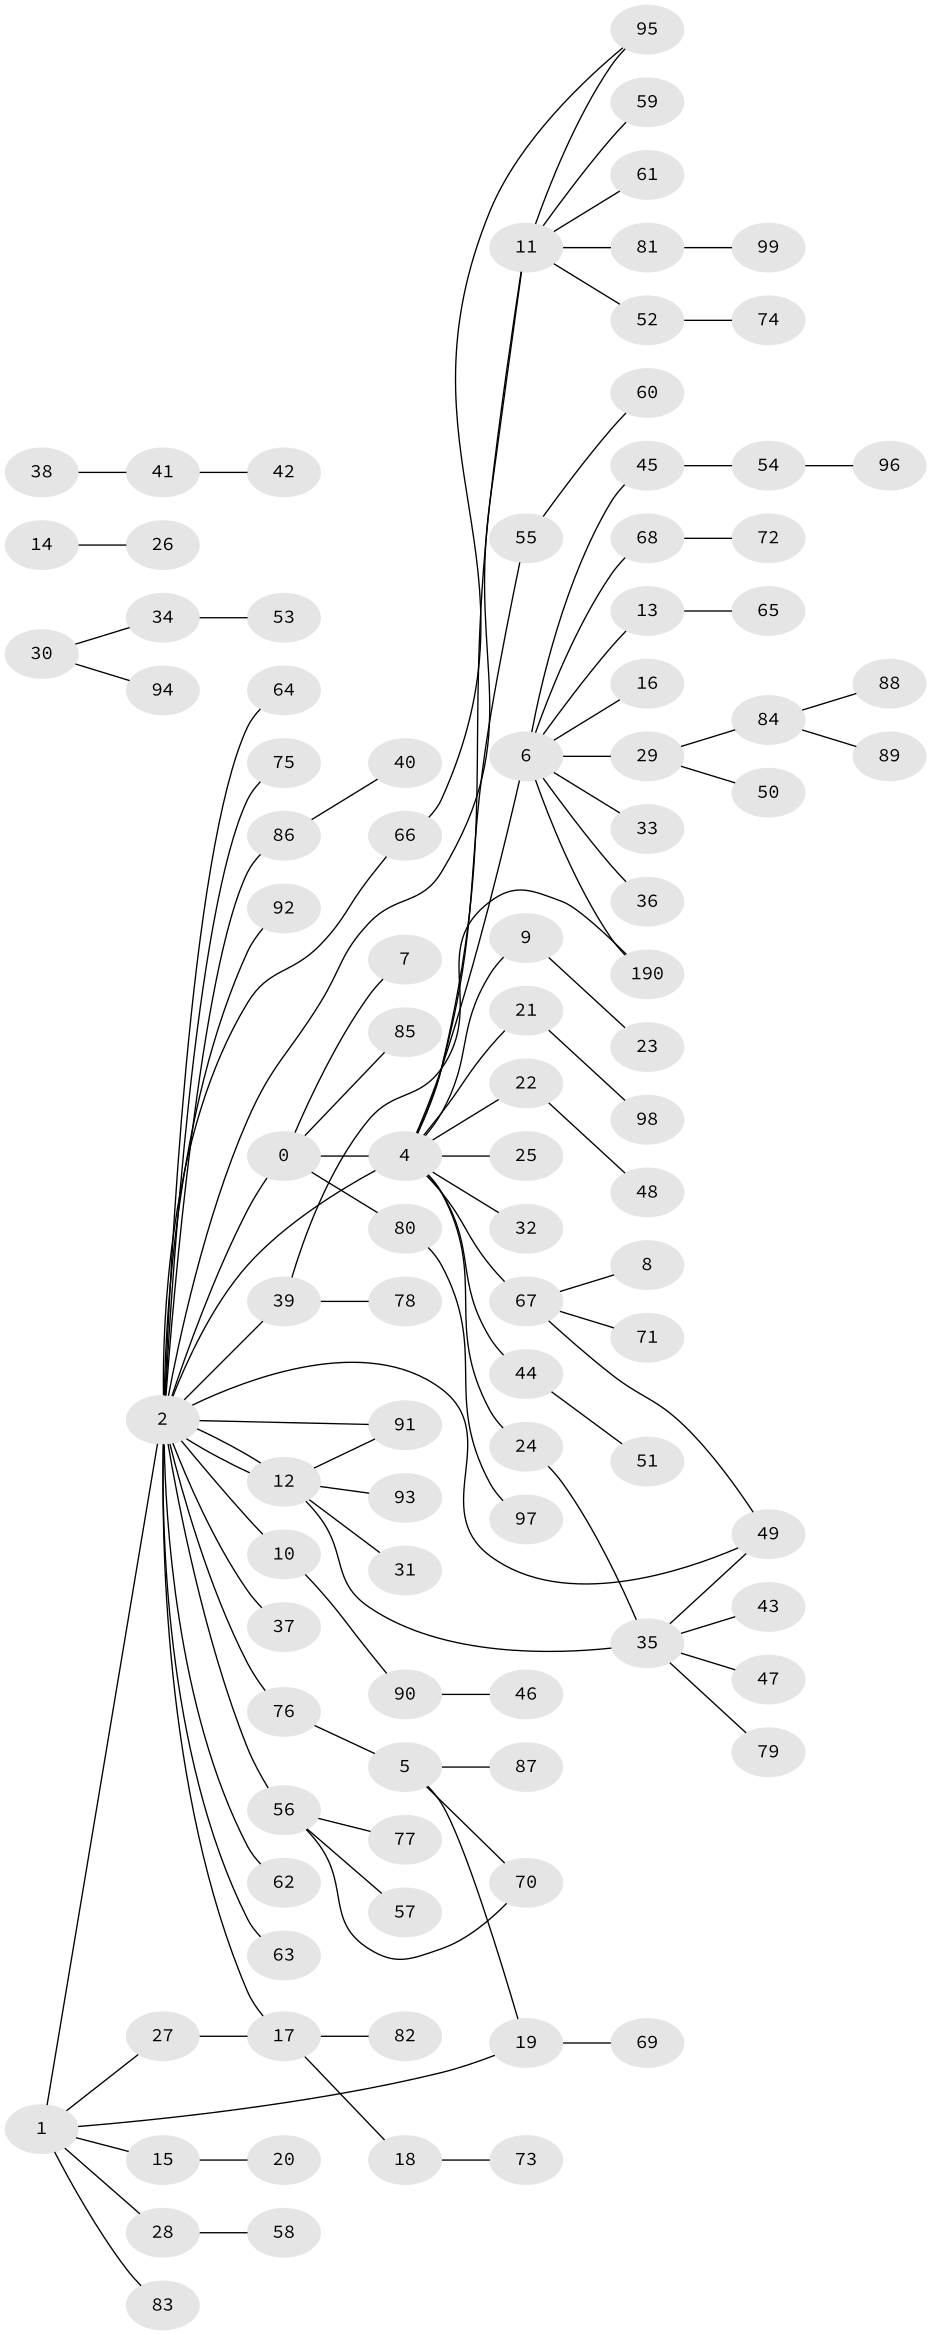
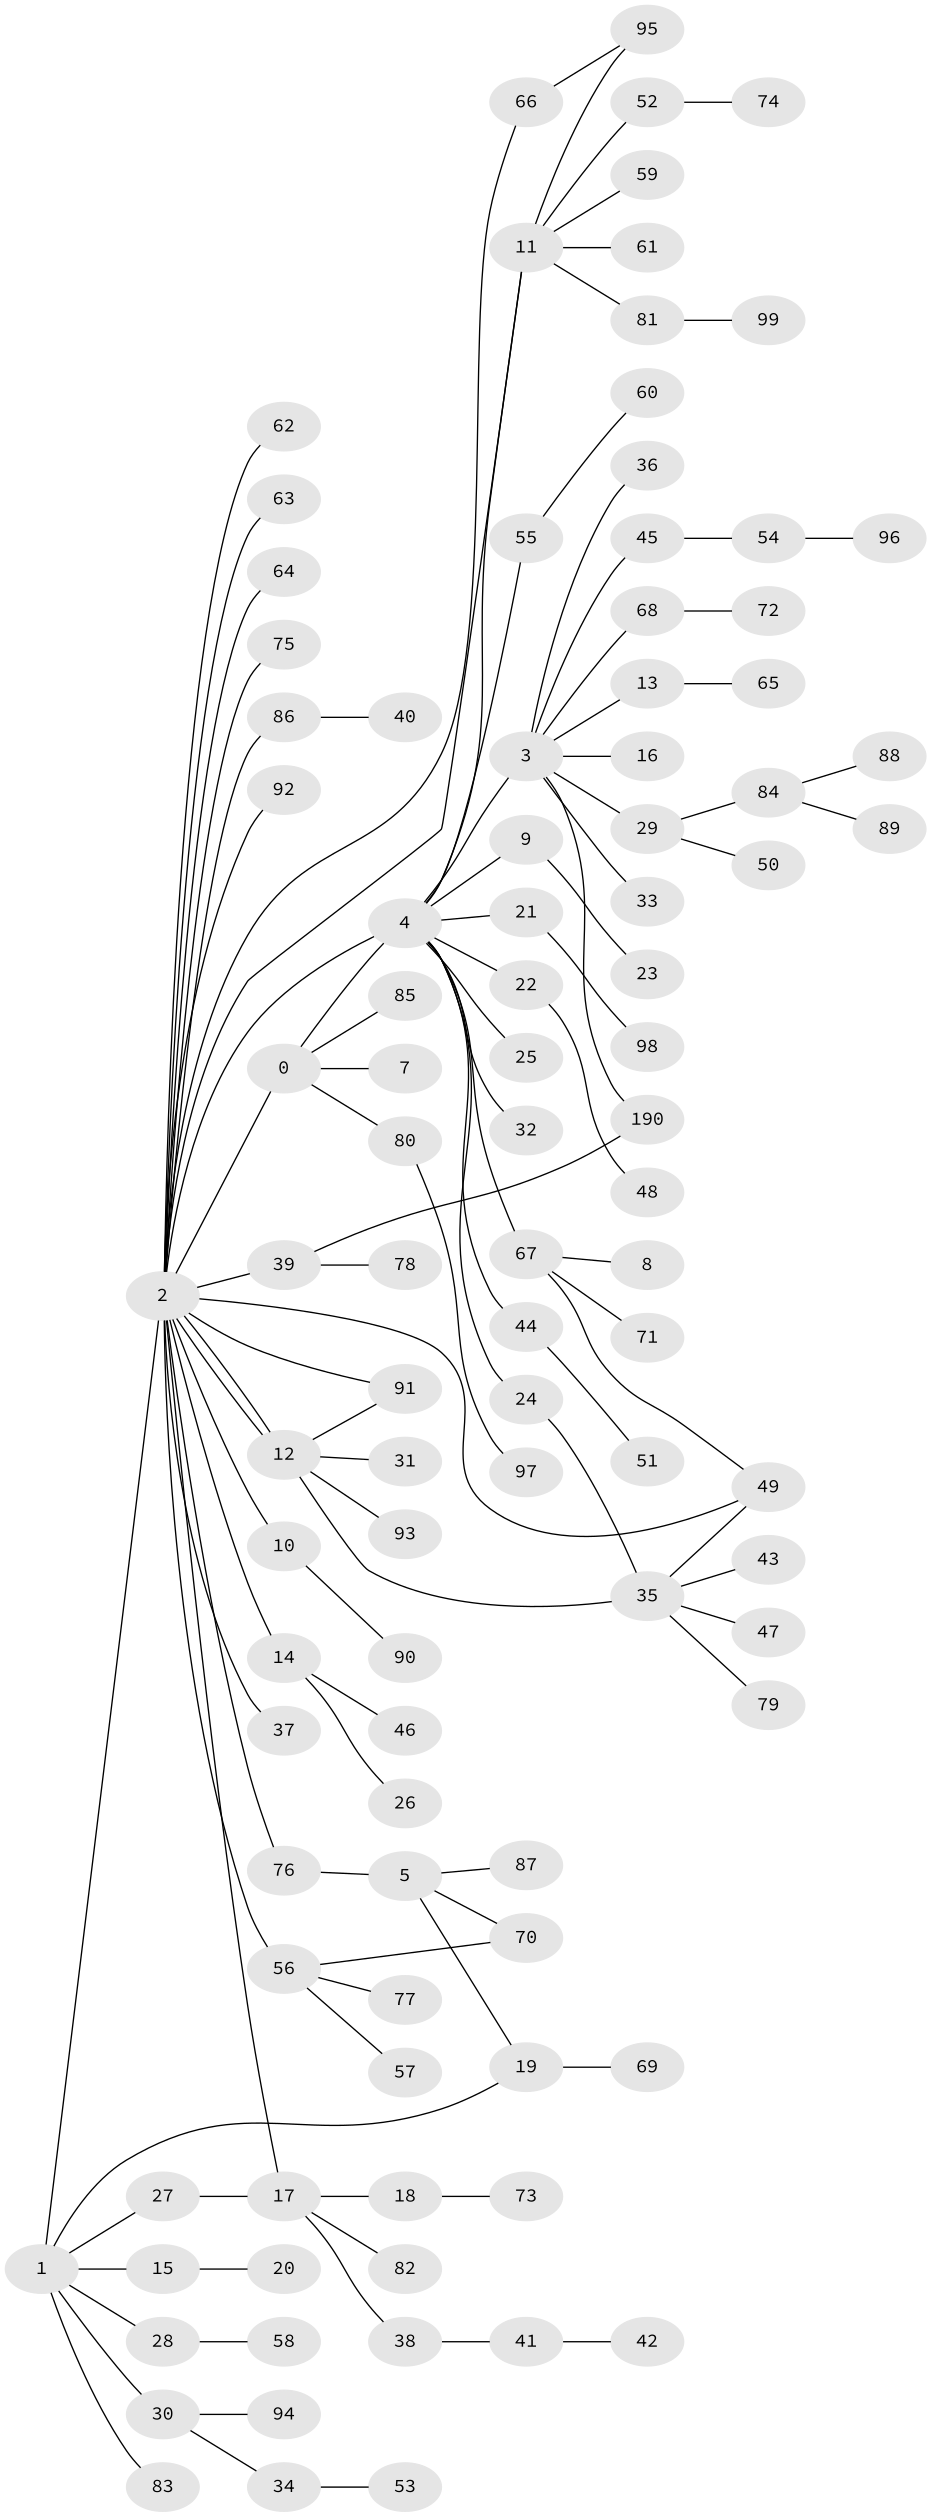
(526, 756) -> (526, 756)
none -> (213, 1480)
(466, 1694) -> (345, 1694)
none -> (345, 2269)
none -> (99, 2344)
